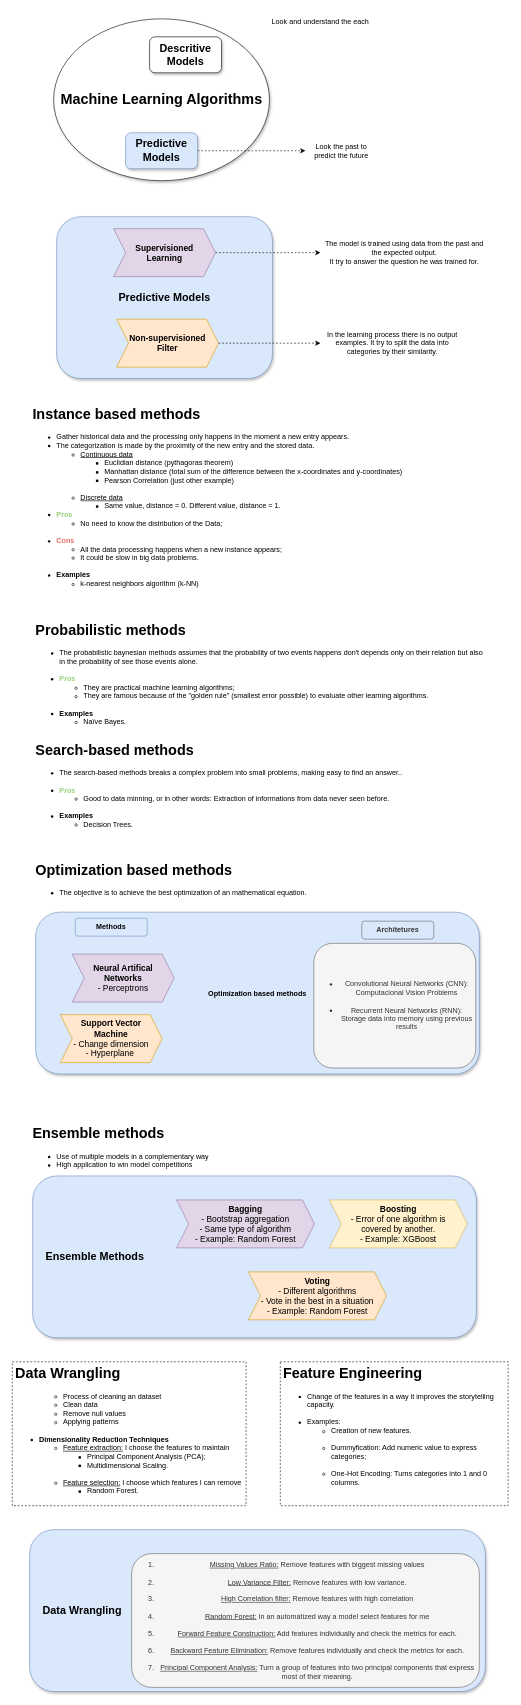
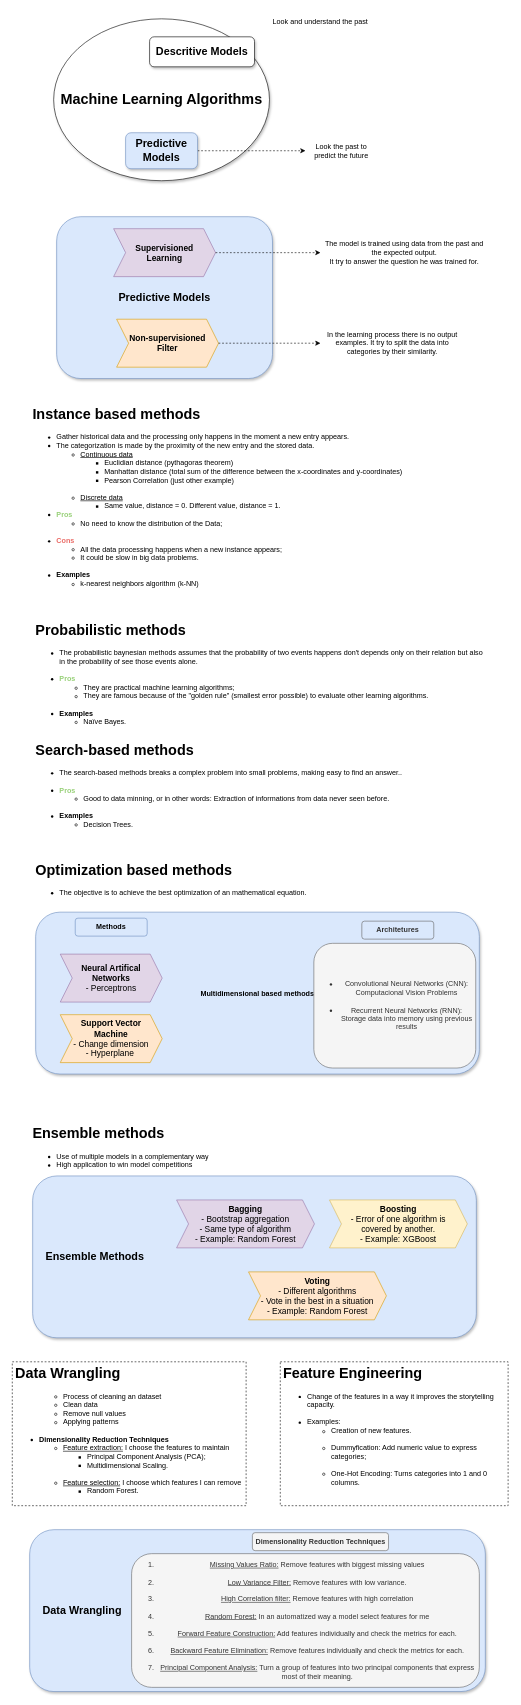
(321, 21) -> (321, 21)
(186, 54) -> (202, 51)
(123, 978) -> (111, 978)
(258, 993) -> (258, 993)
none -> (321, 1542)
